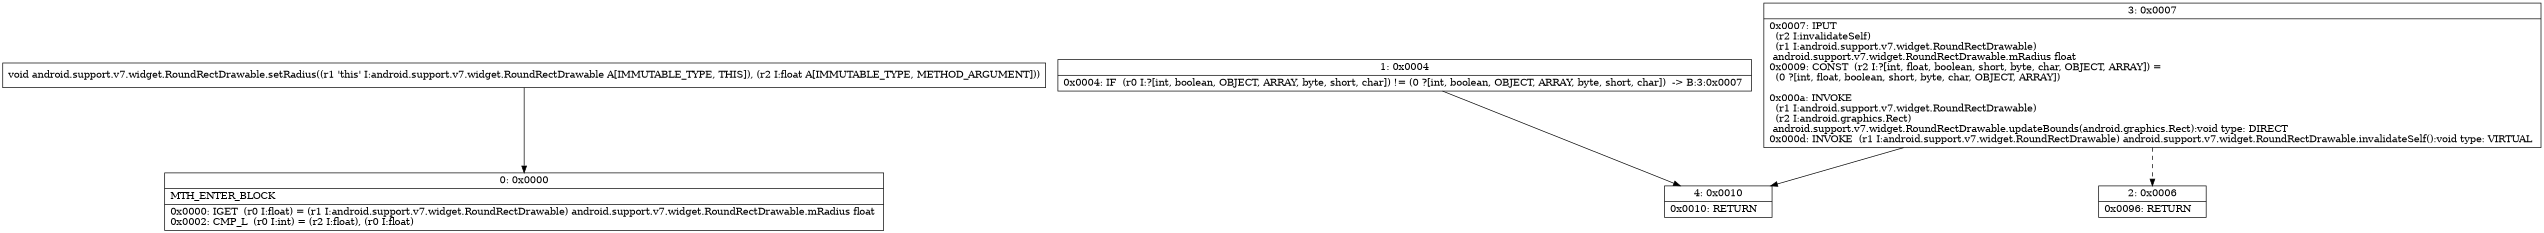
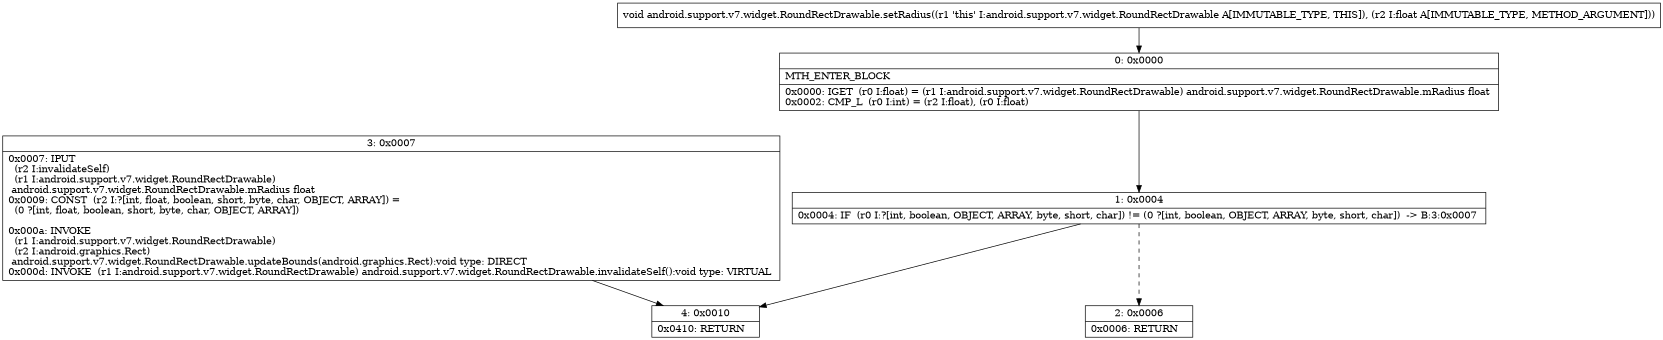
none -> (1139, 148)
(2152, 163) -> (1139, 261)
(1718, 209) -> (706, 329)
(2152, 209) -> (1139, 329)
